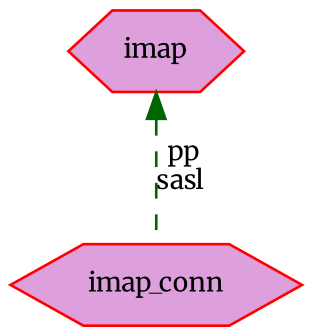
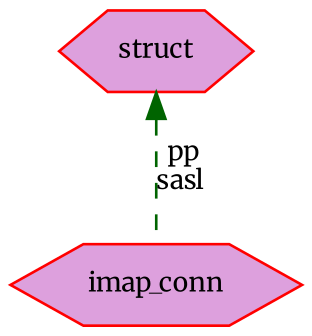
(156, 51) -> (156, 51)
